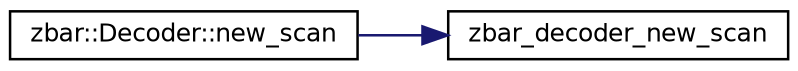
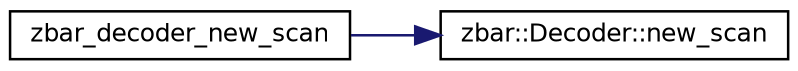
(390, 35) -> (383, 35)
